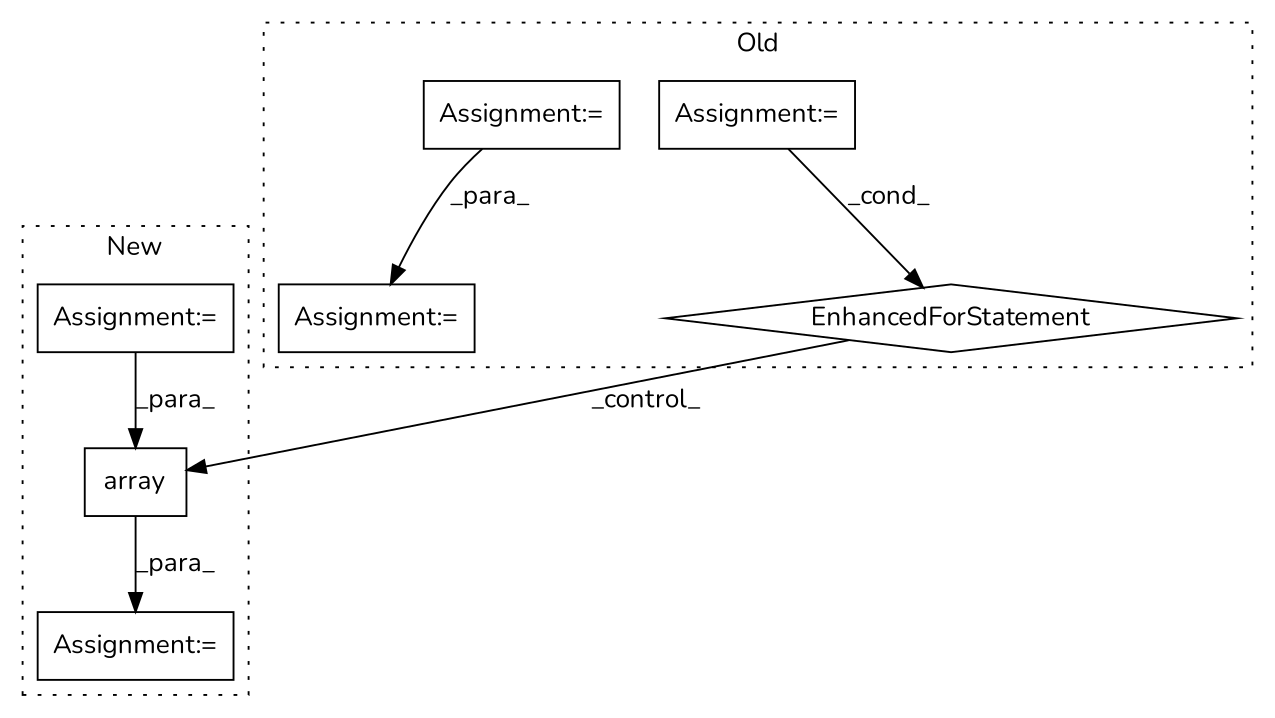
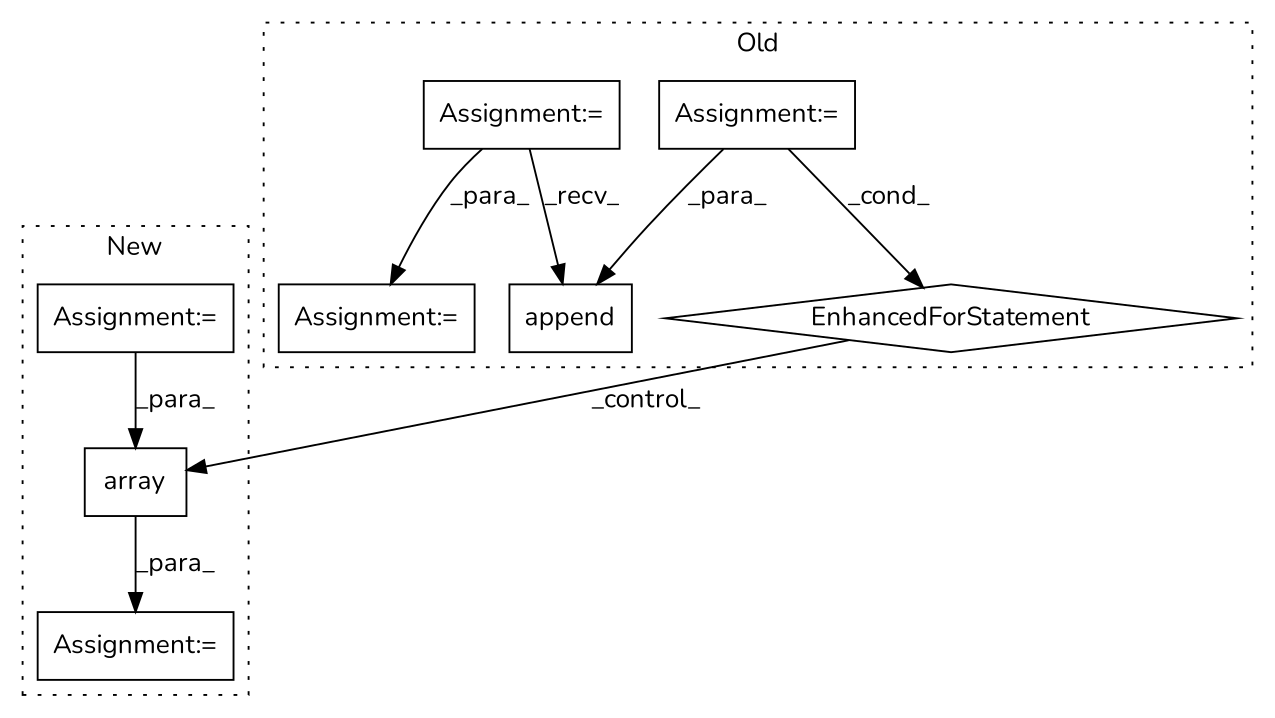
none -> (571, 318)
